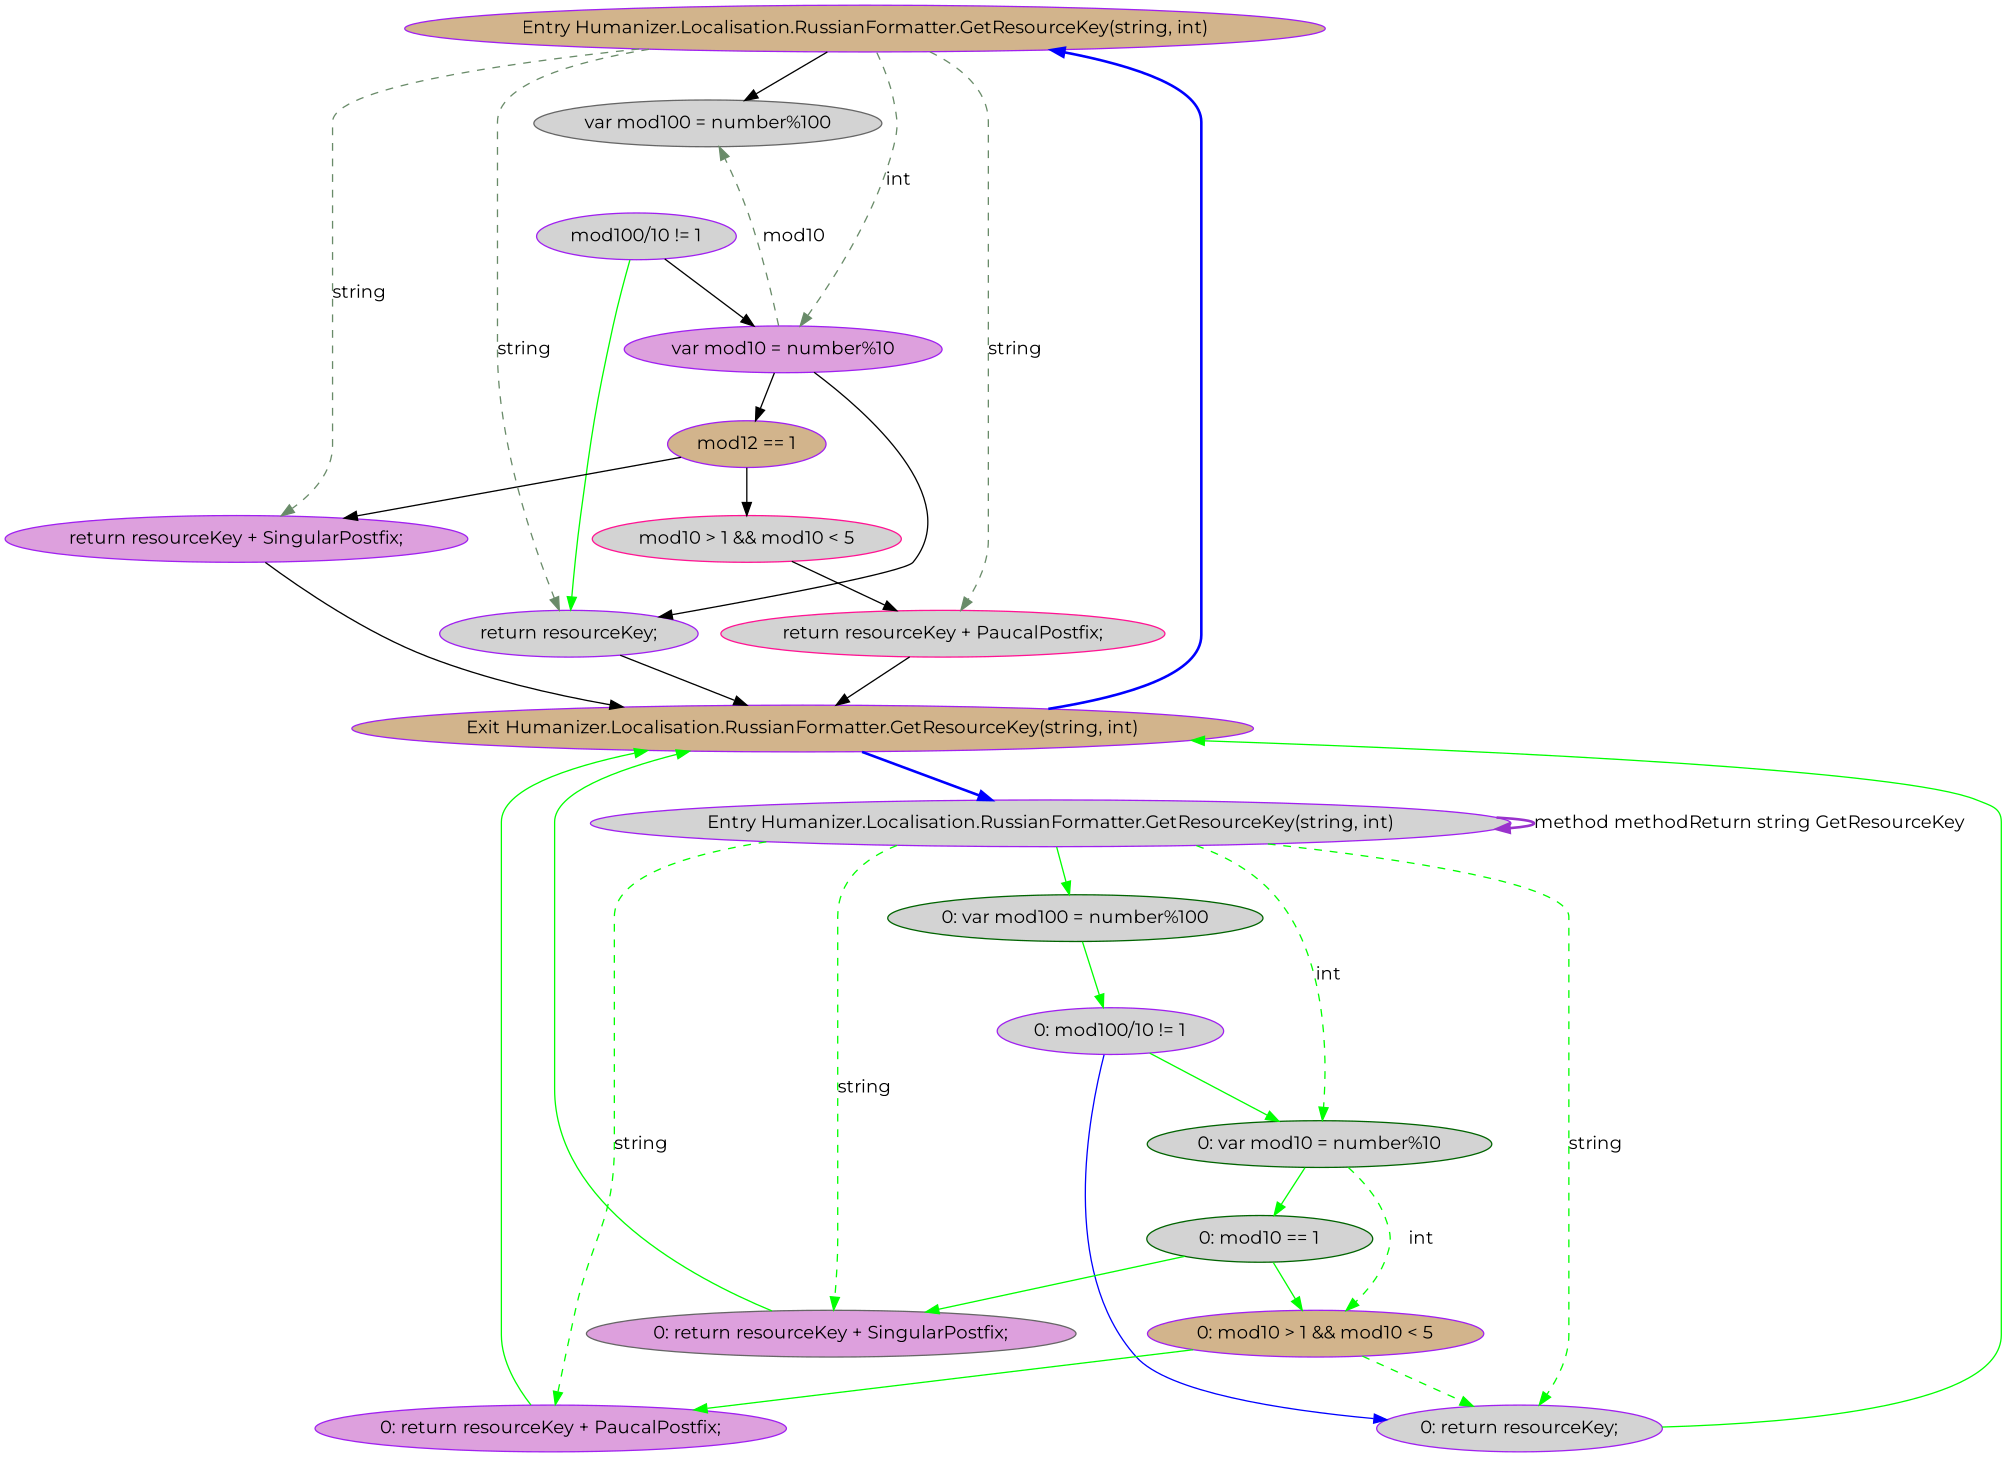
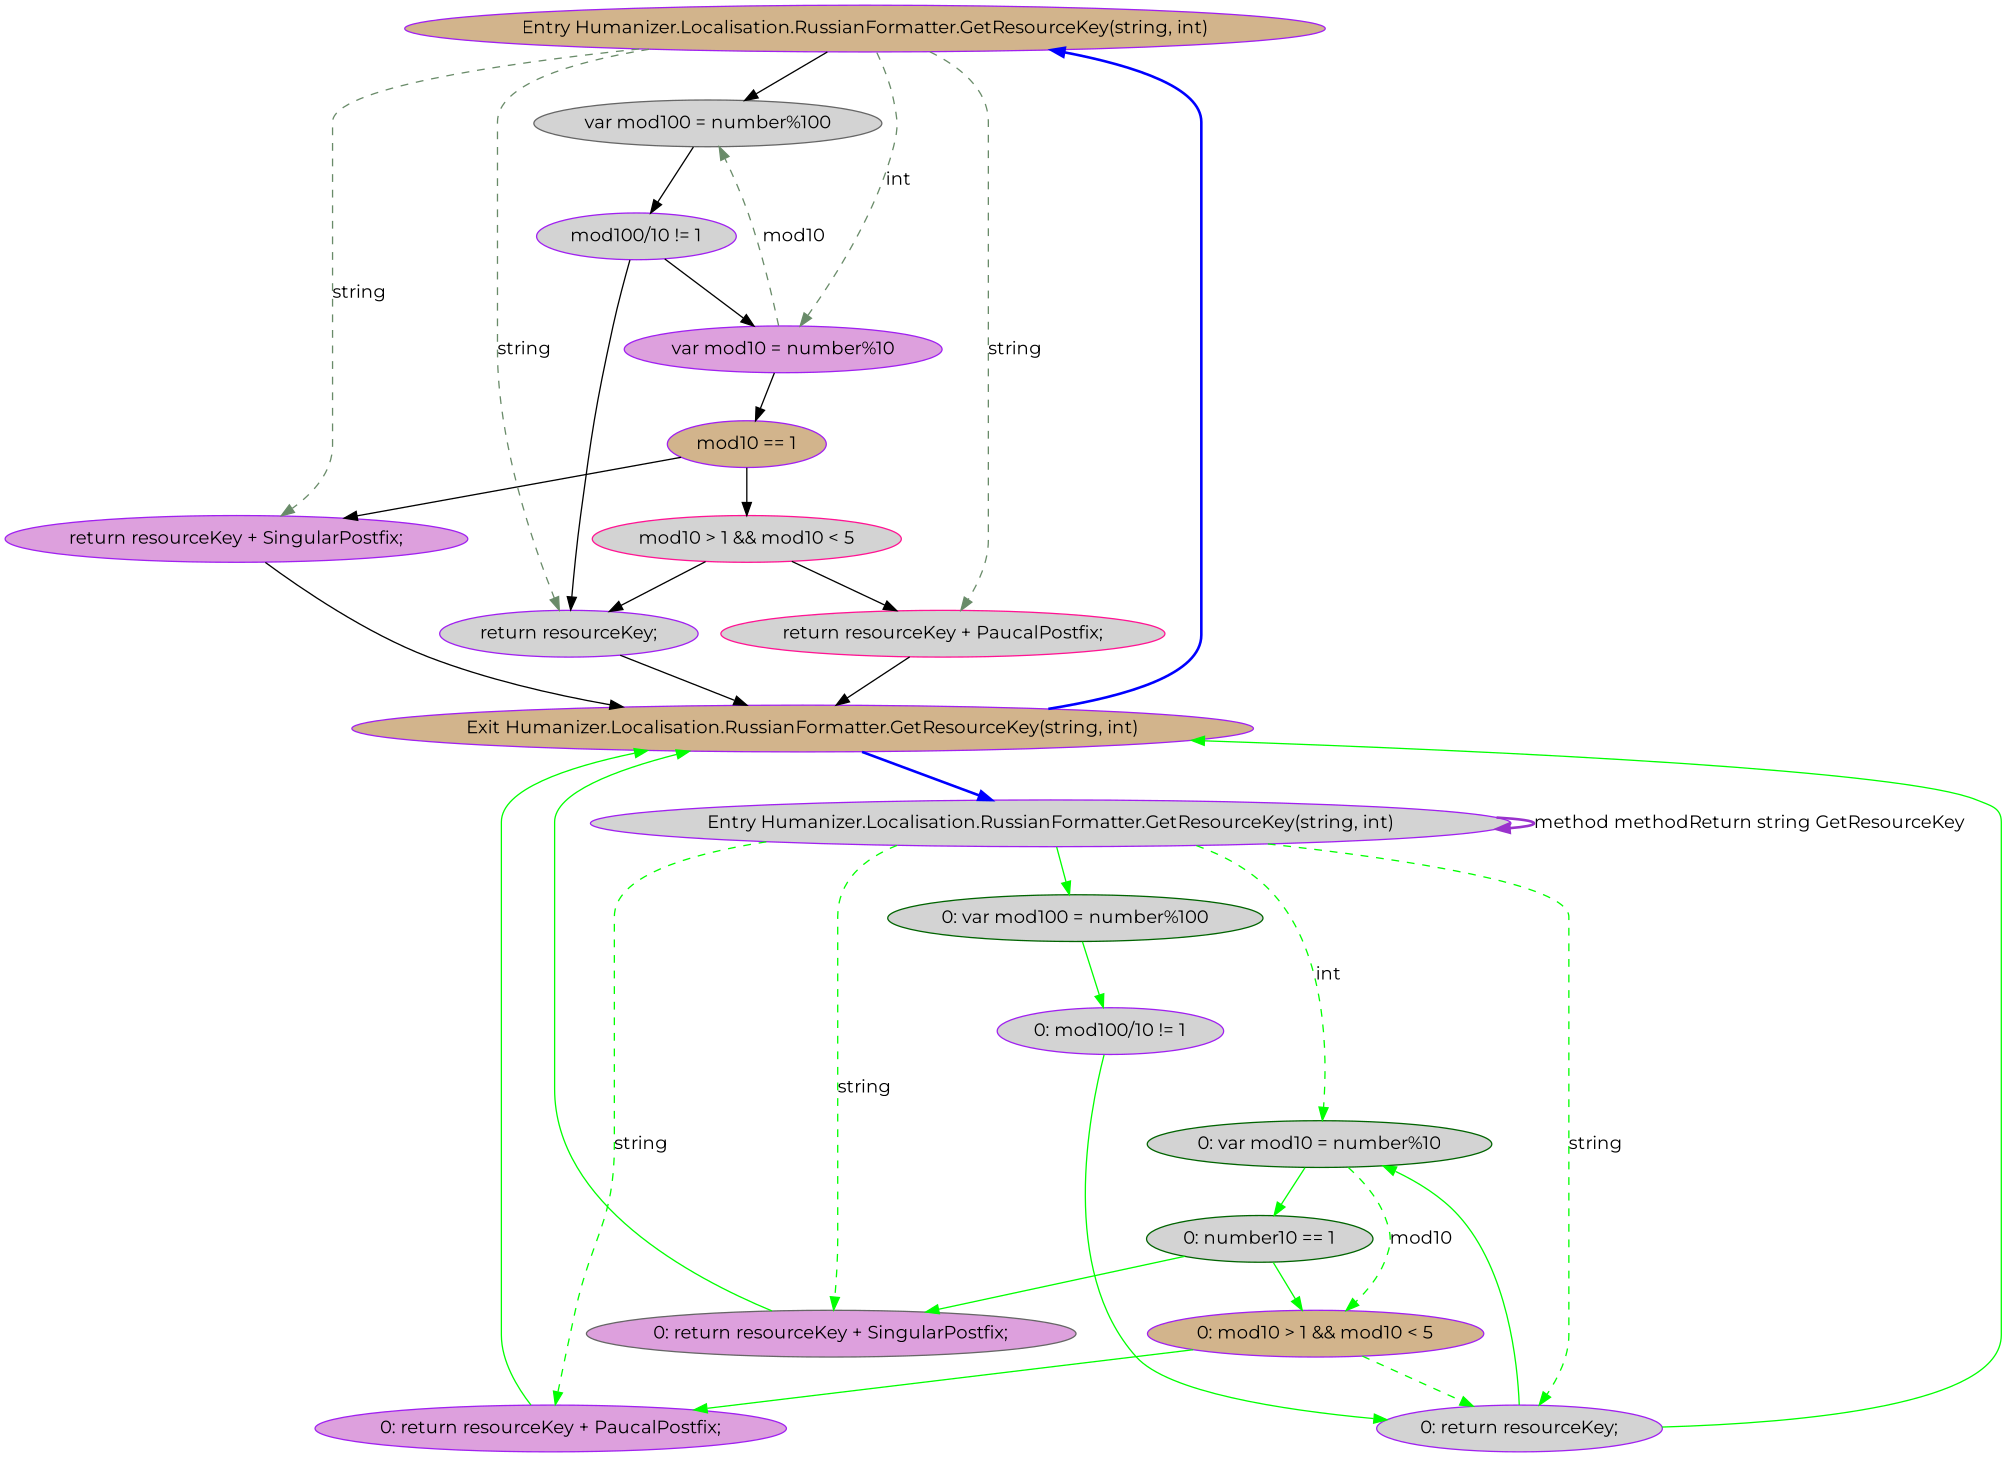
none -> (676, 175)
(593, 427) -> (593, 427)
(747, 444) -> (747, 444)
(909, 565) -> (663, 584)
(1208, 1084) -> (1491, 1269)
(1260, 1239) -> (1260, 1239)
(1421, 1239) -> (1421, 1239)
(1117, 1330) -> (1117, 1330)
